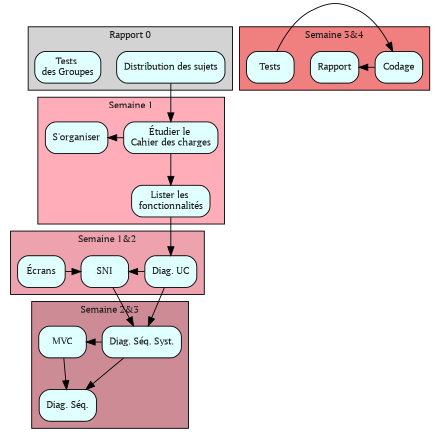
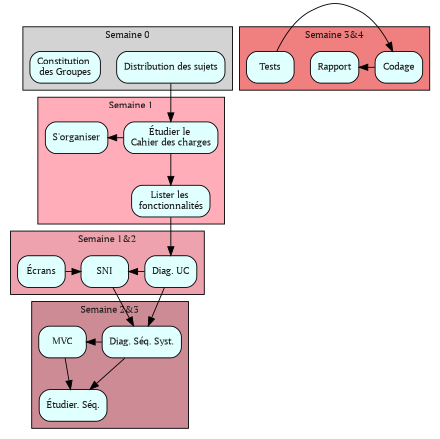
(130, 36) -> (128, 36)
(68, 67) -> (65, 67)
(68, 405) -> (73, 405)
